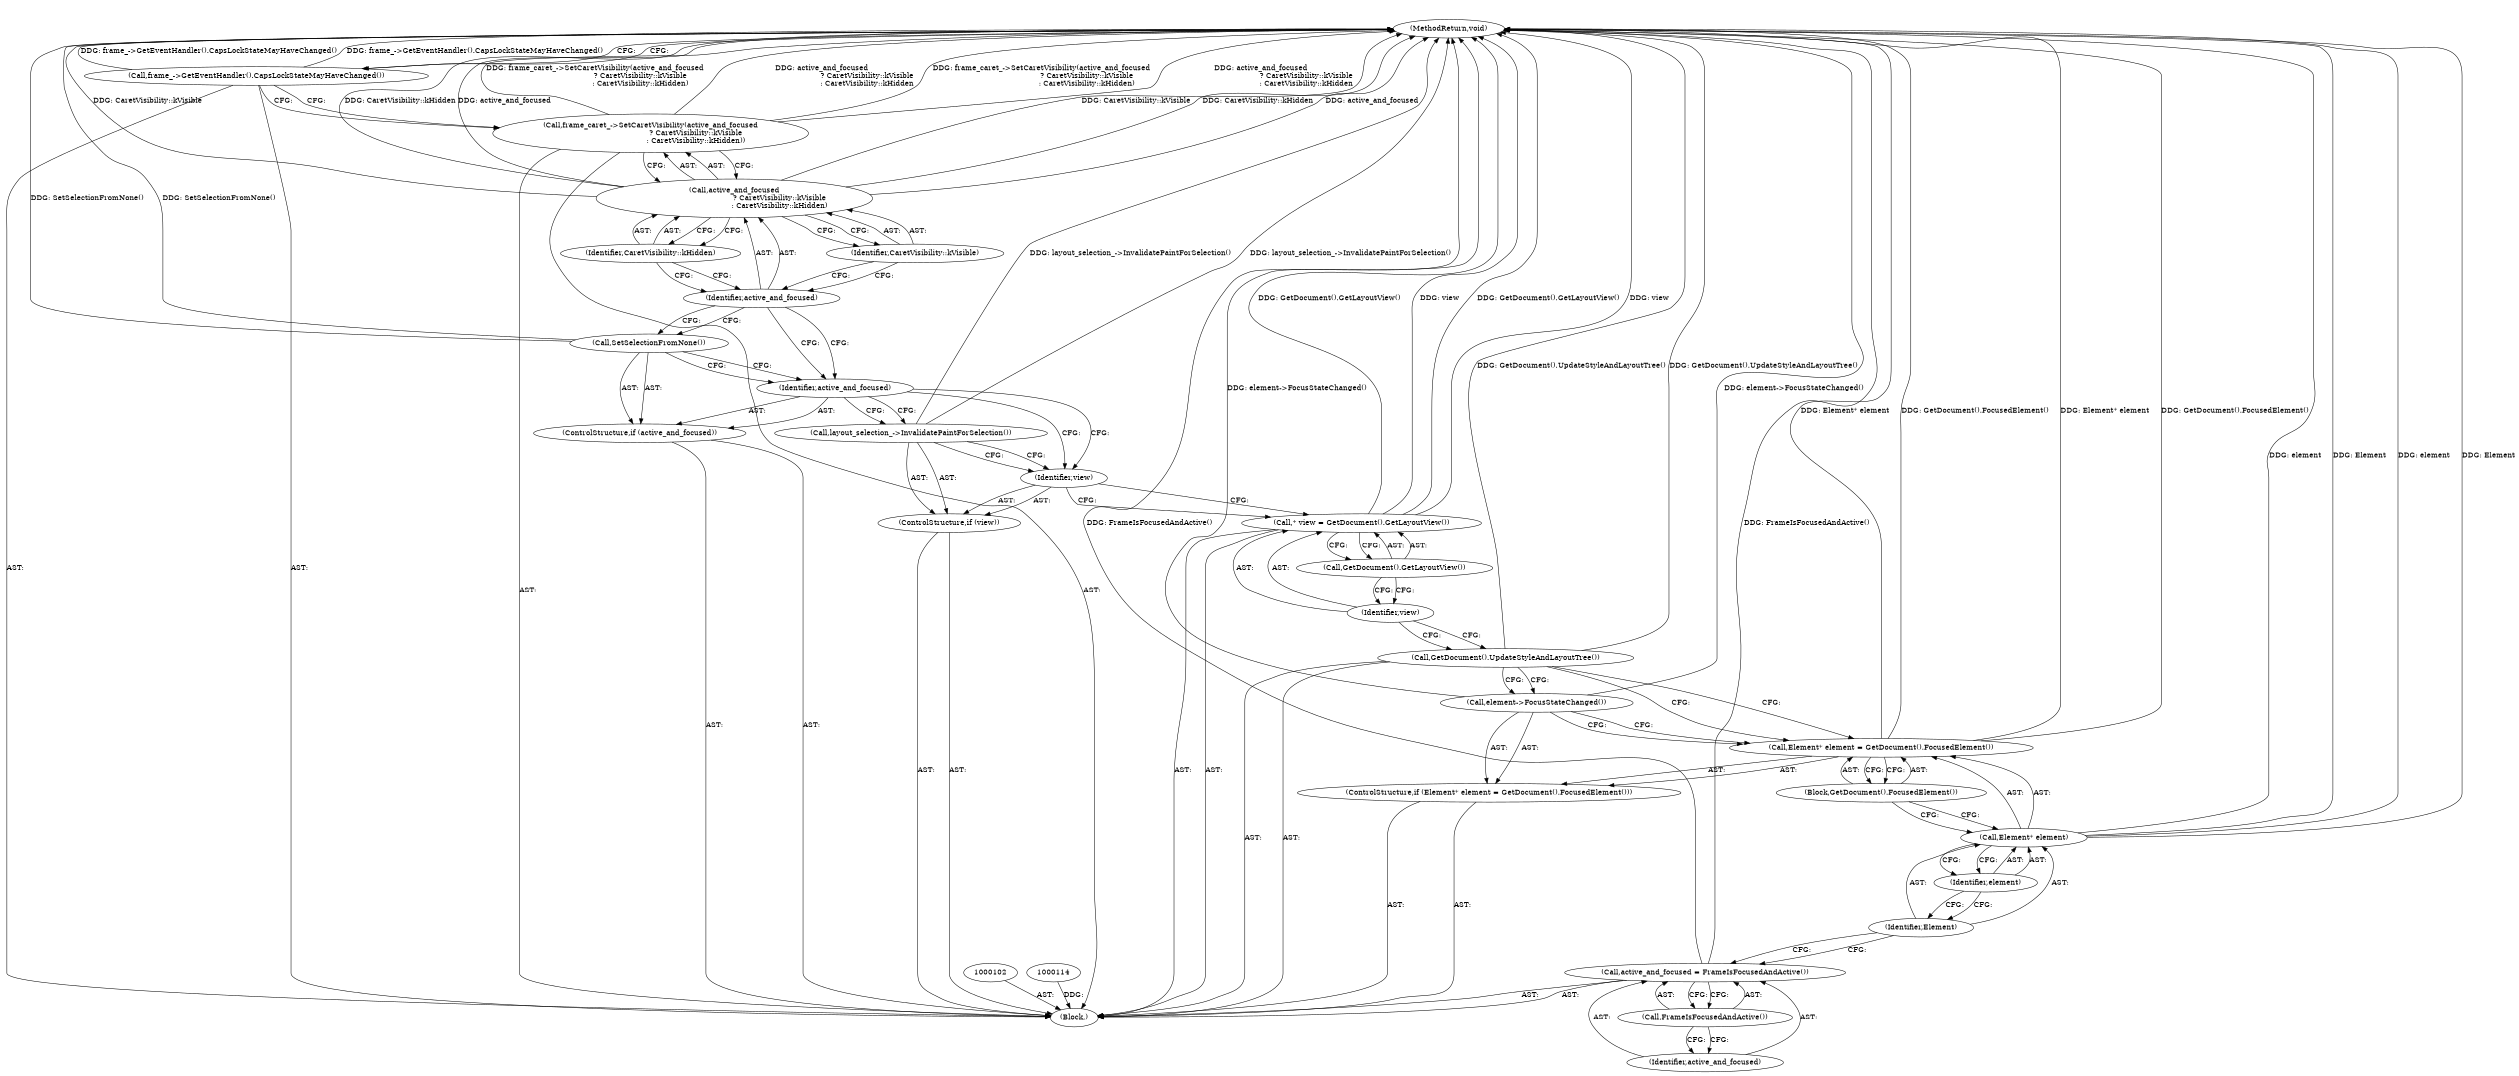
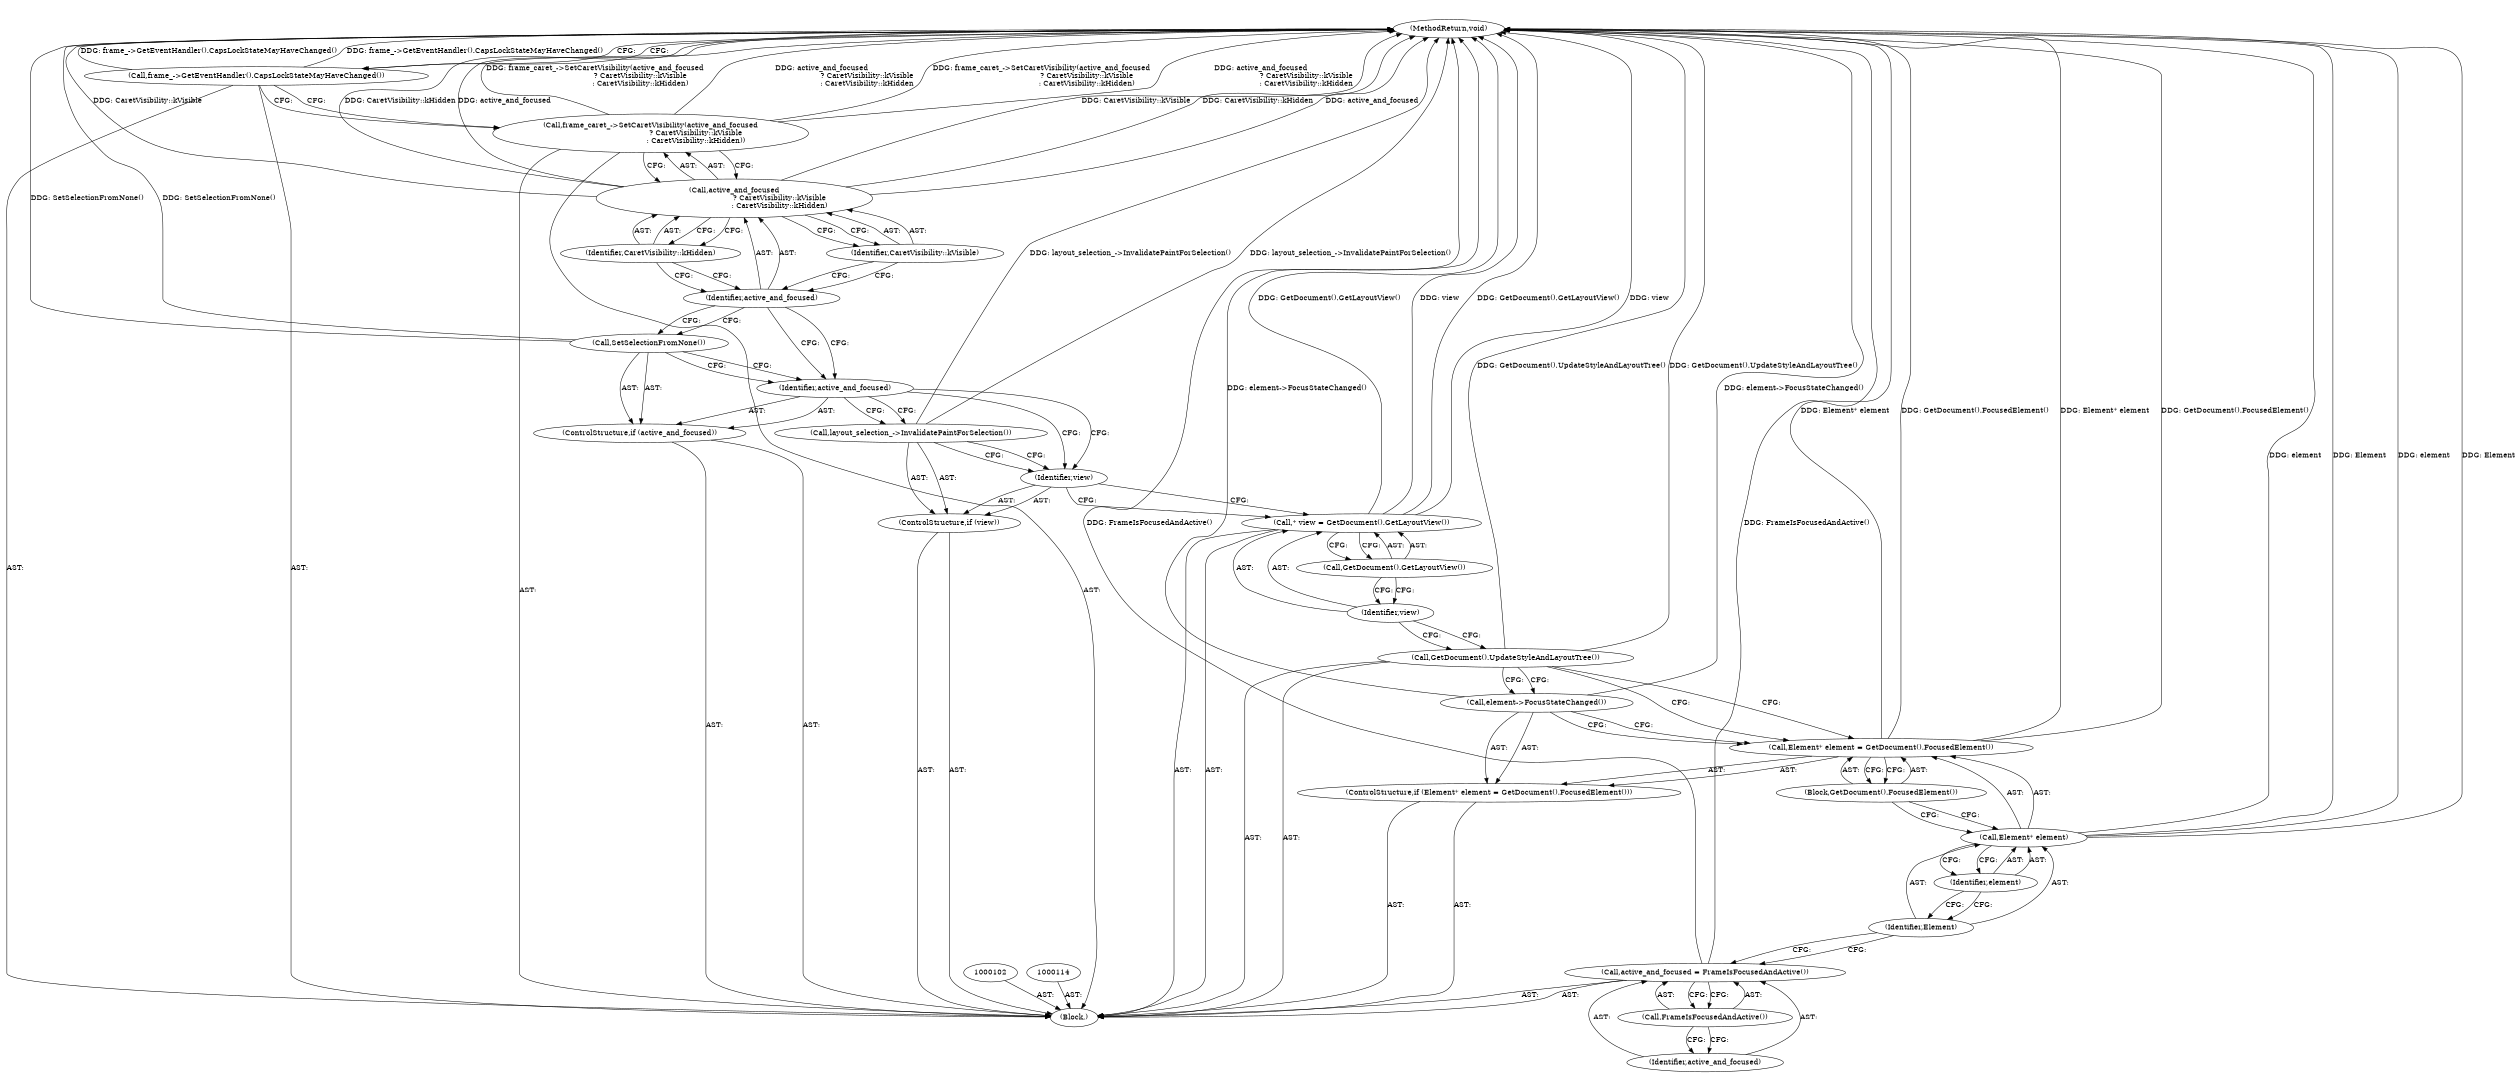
(1075, 995) -> (1075, 995)
